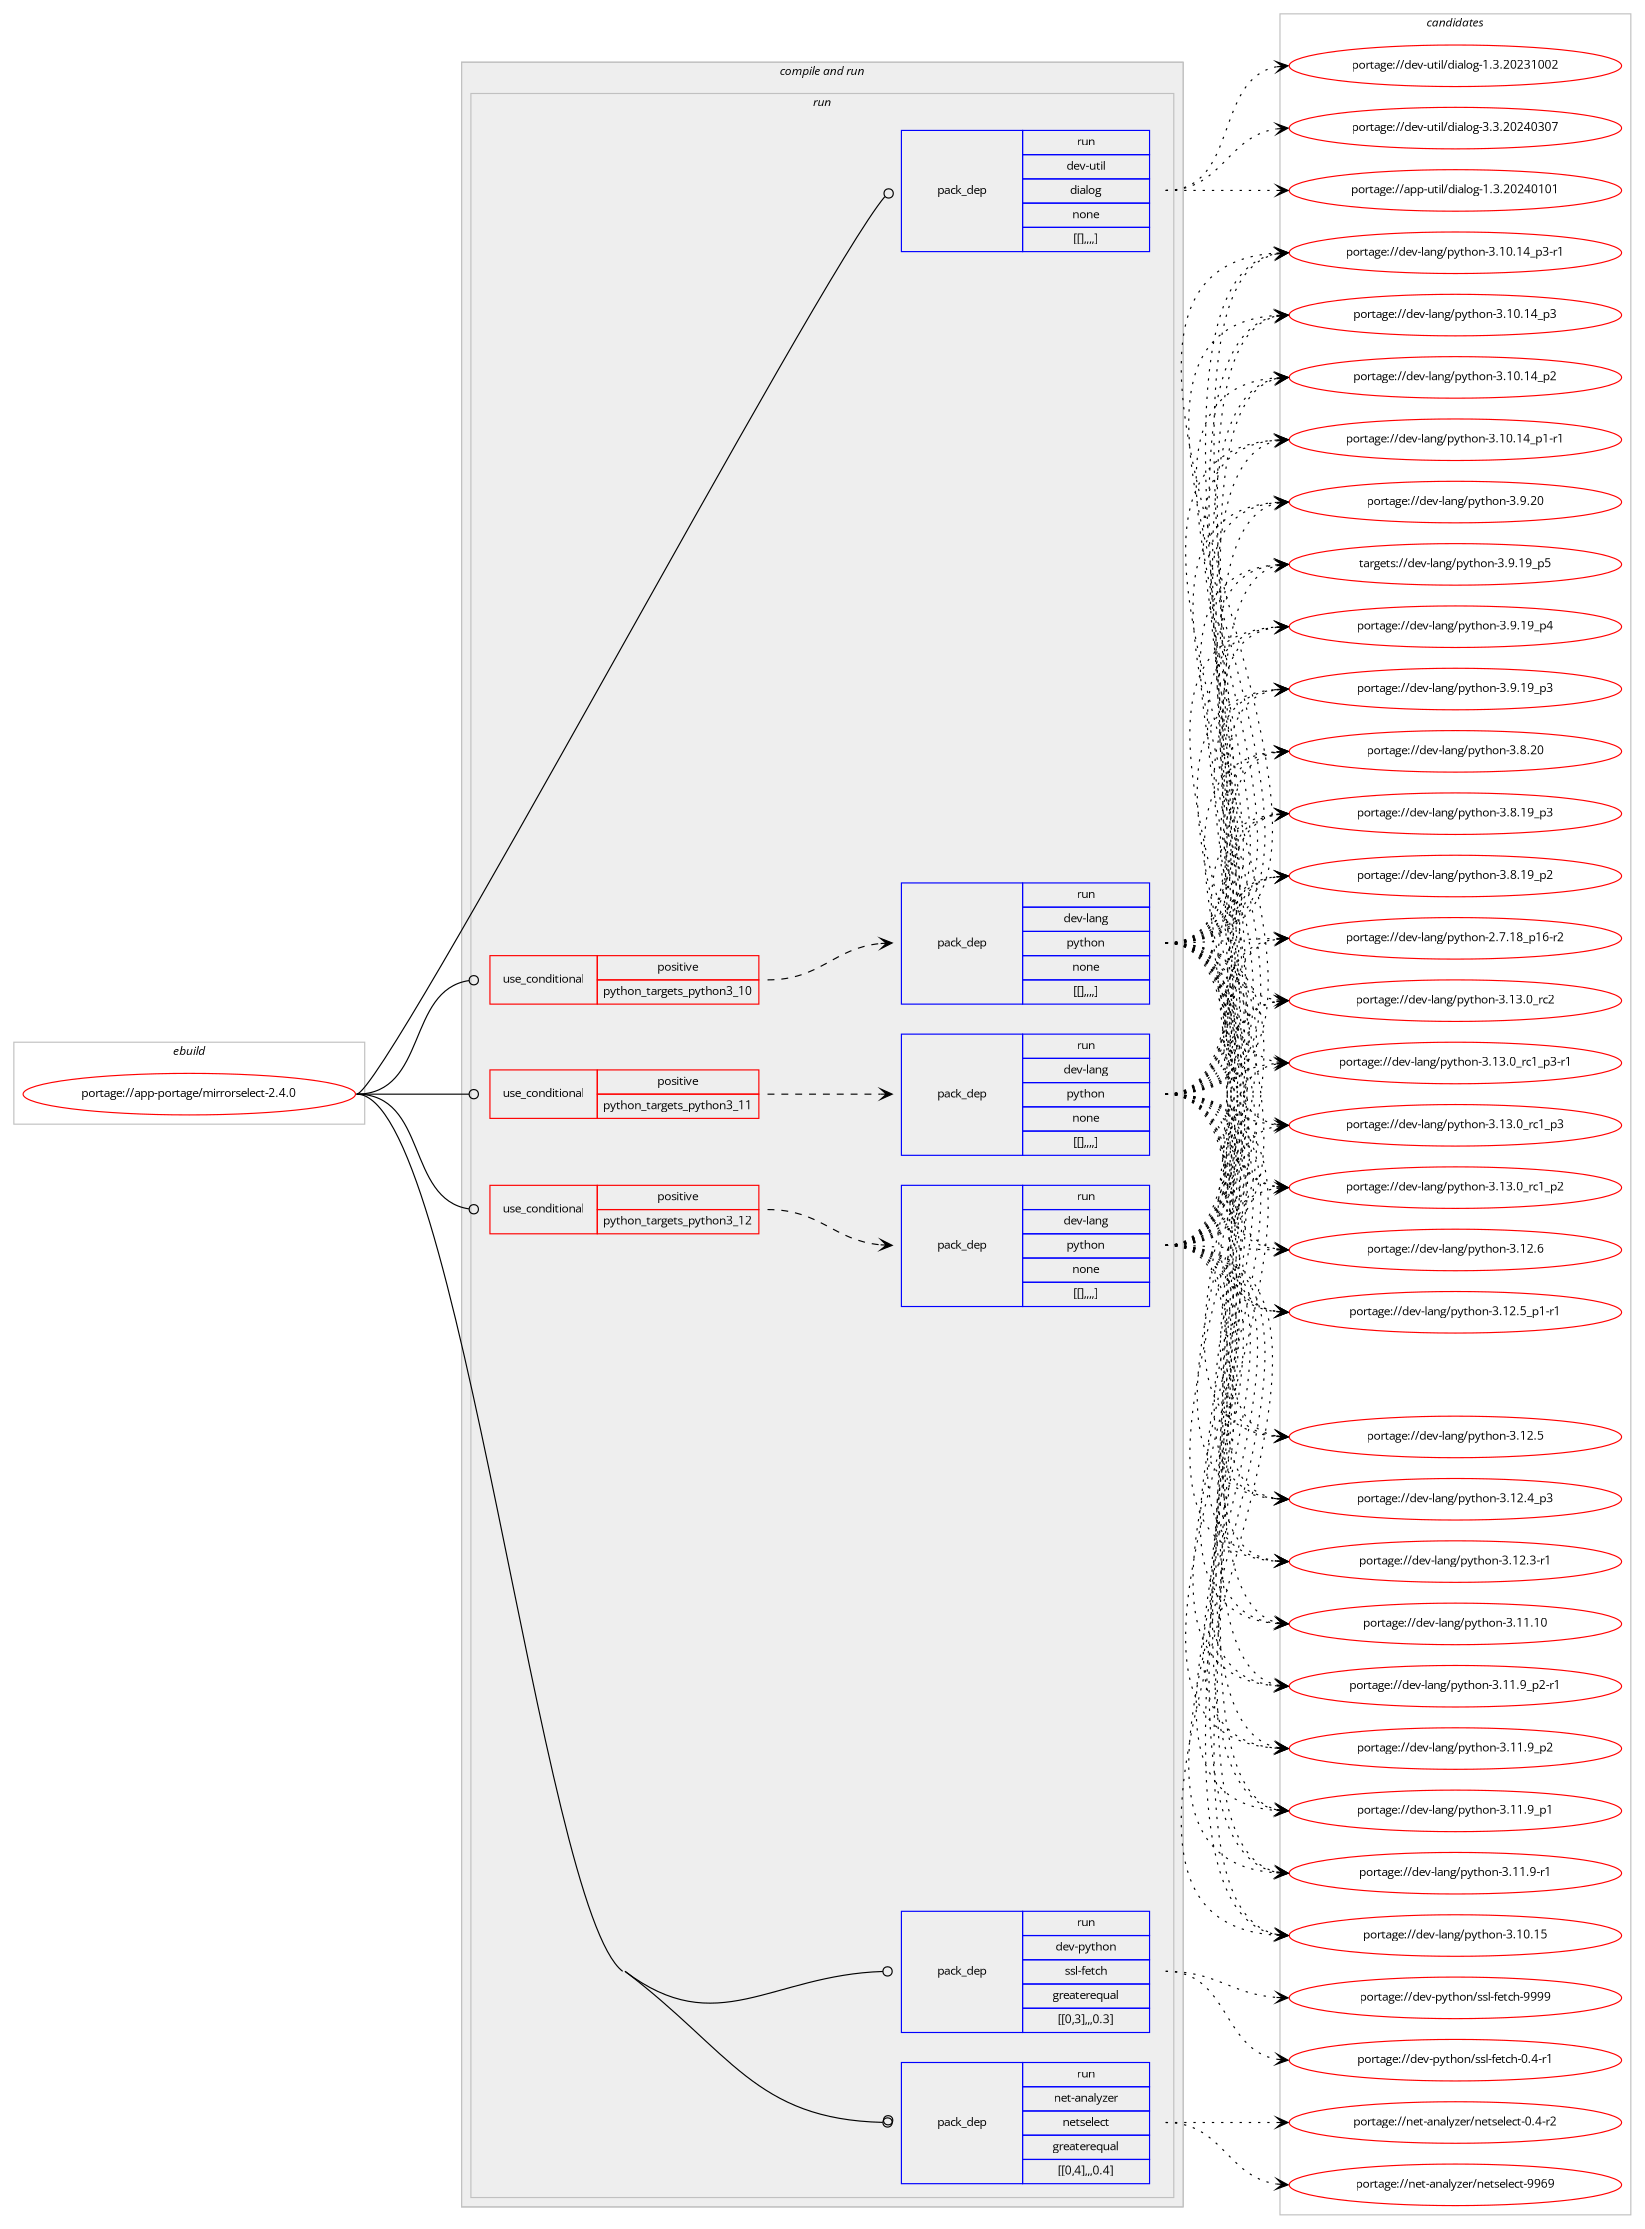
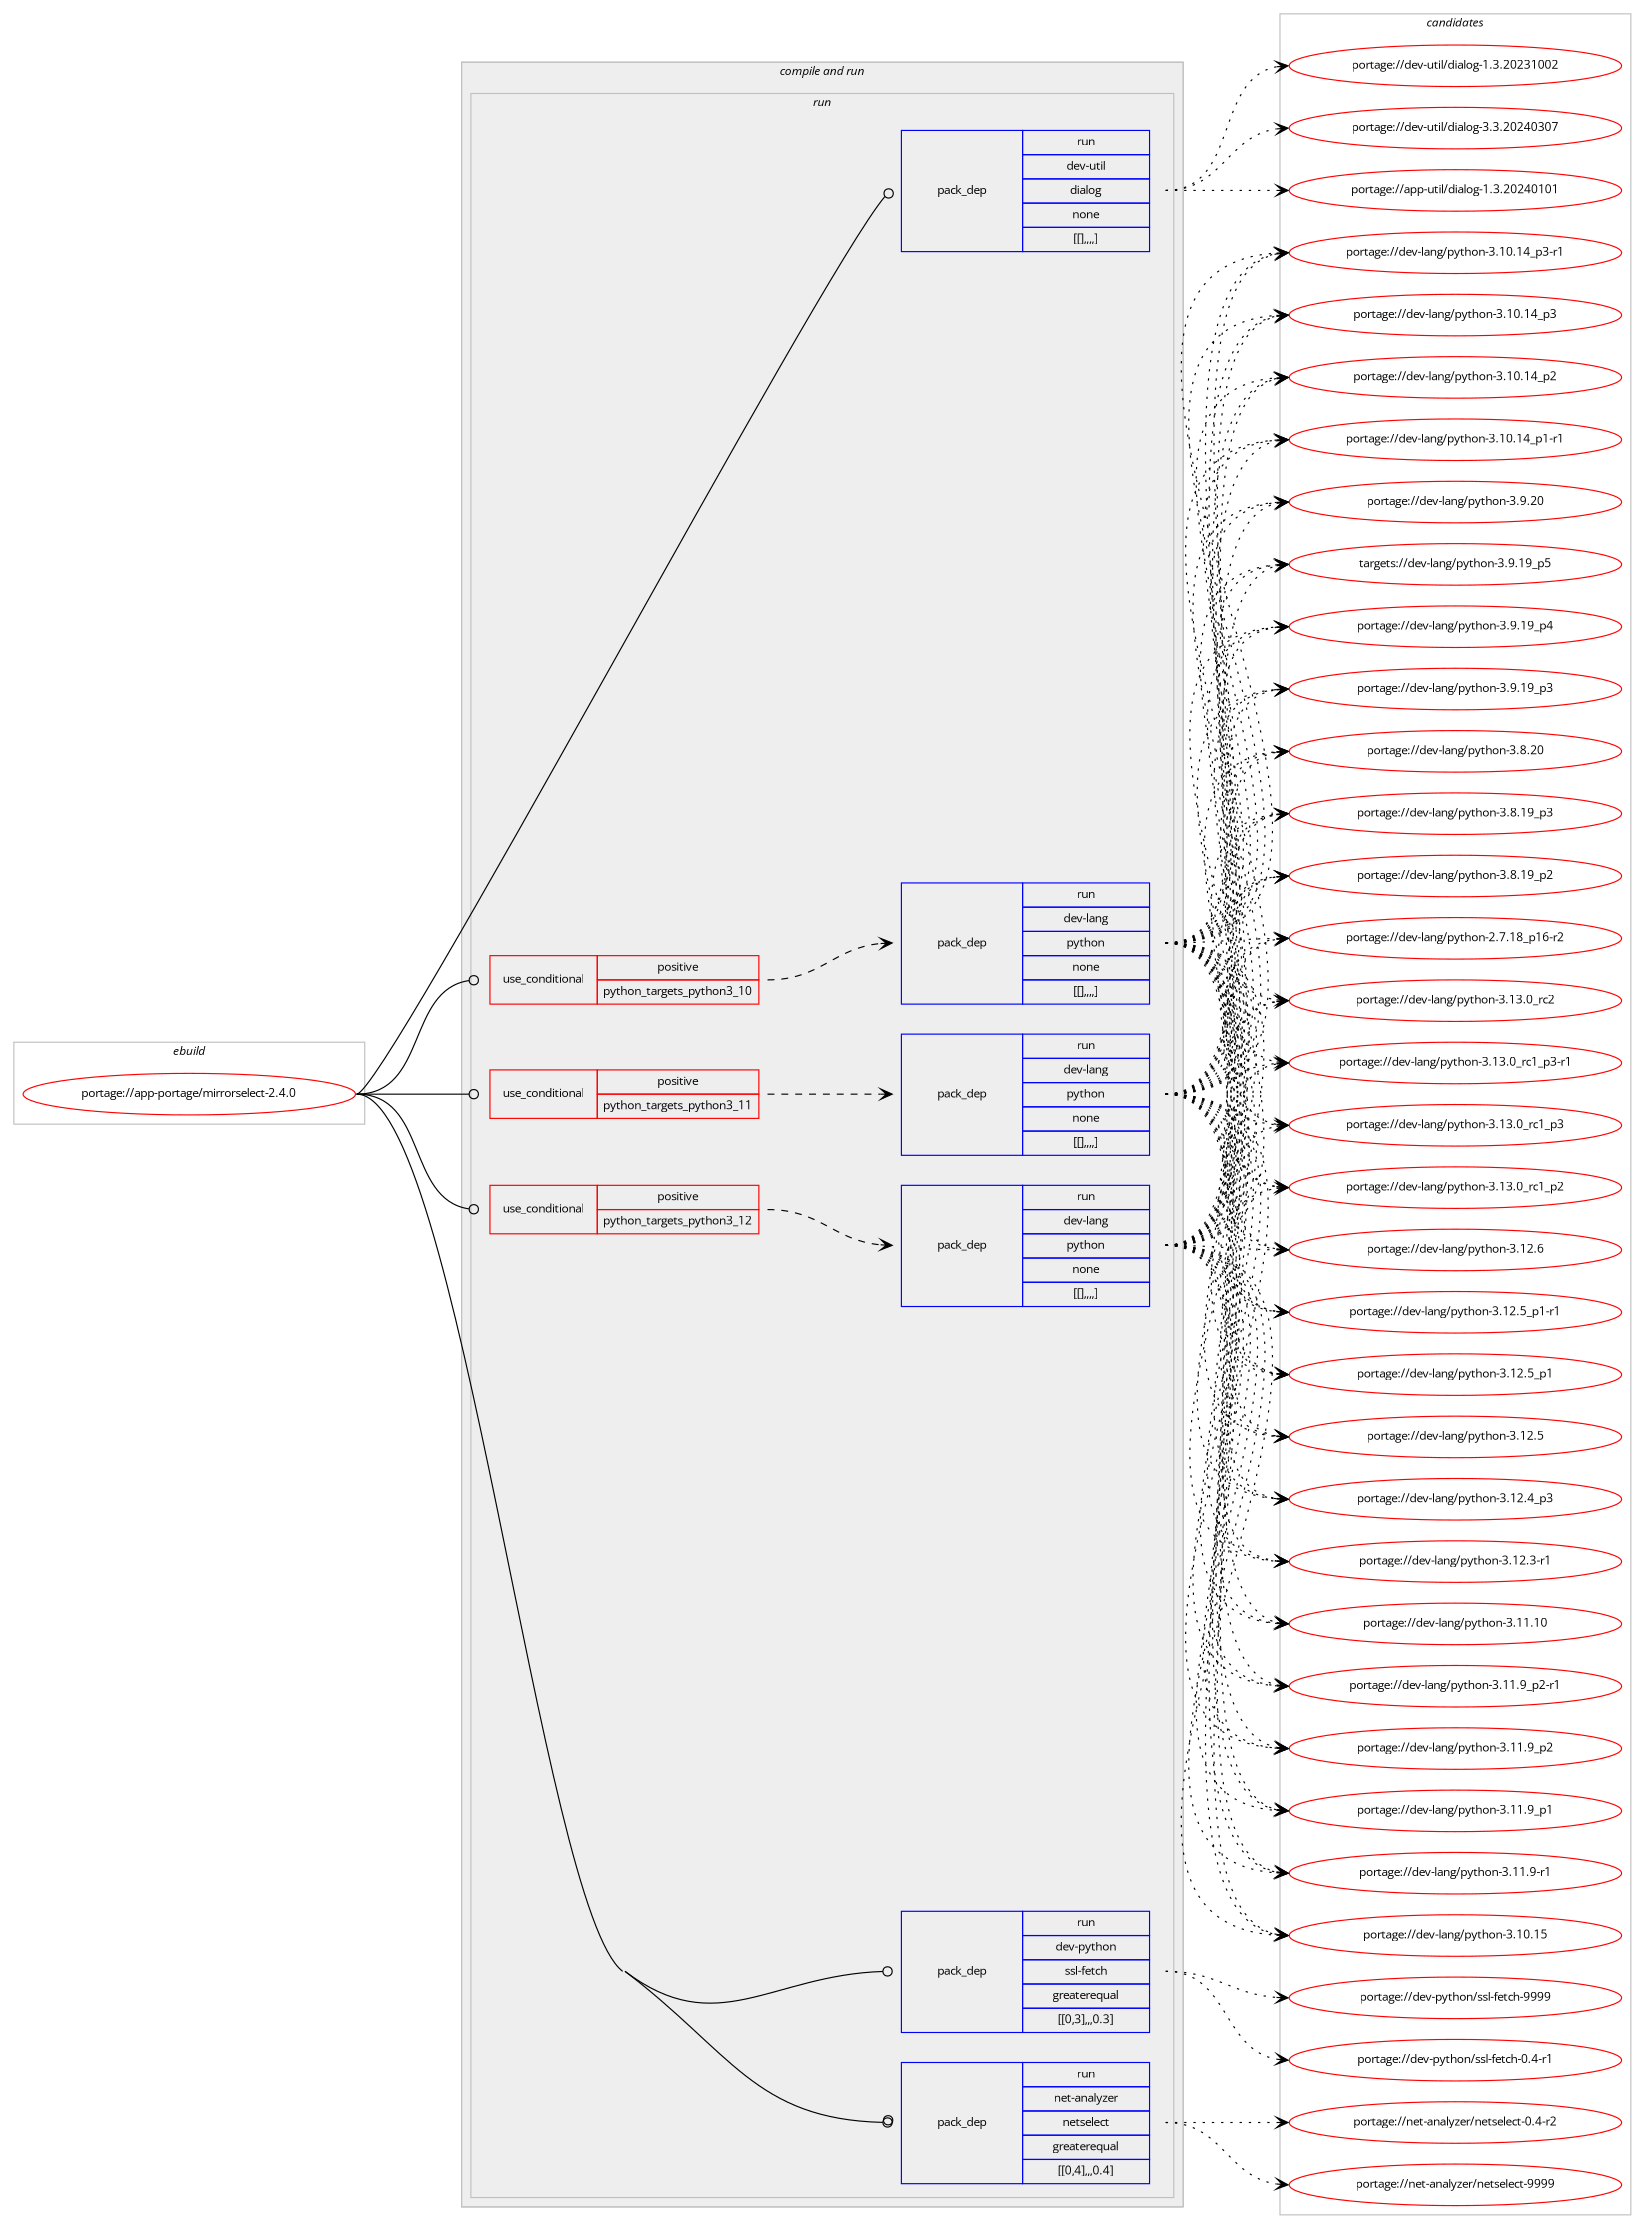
none -> (1455, 1375)
(1455, 2185) -> (1455, 2185)
